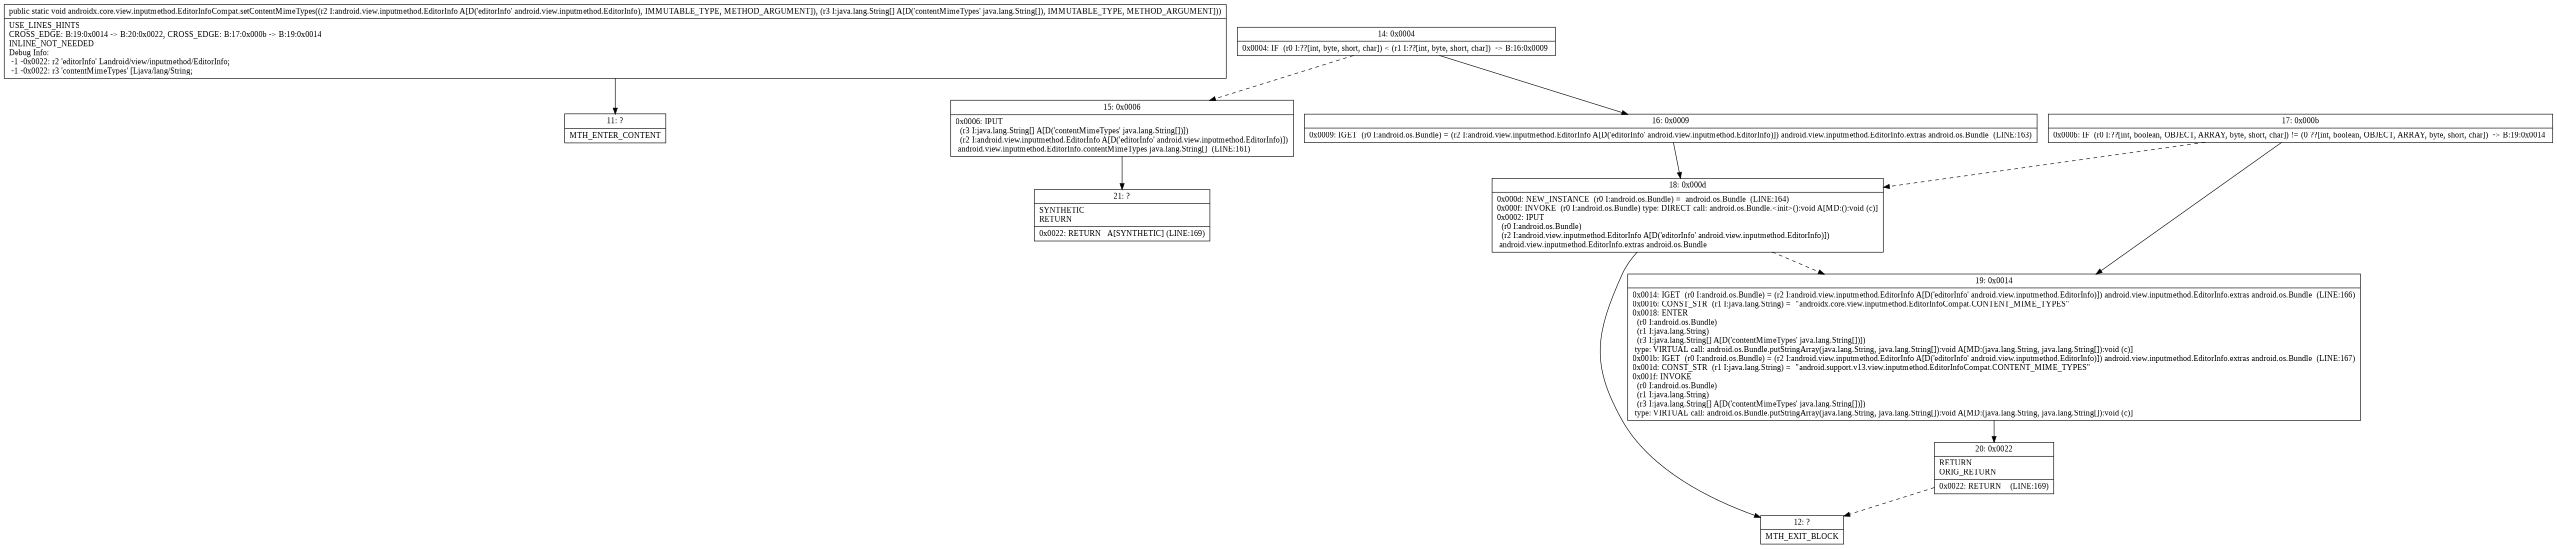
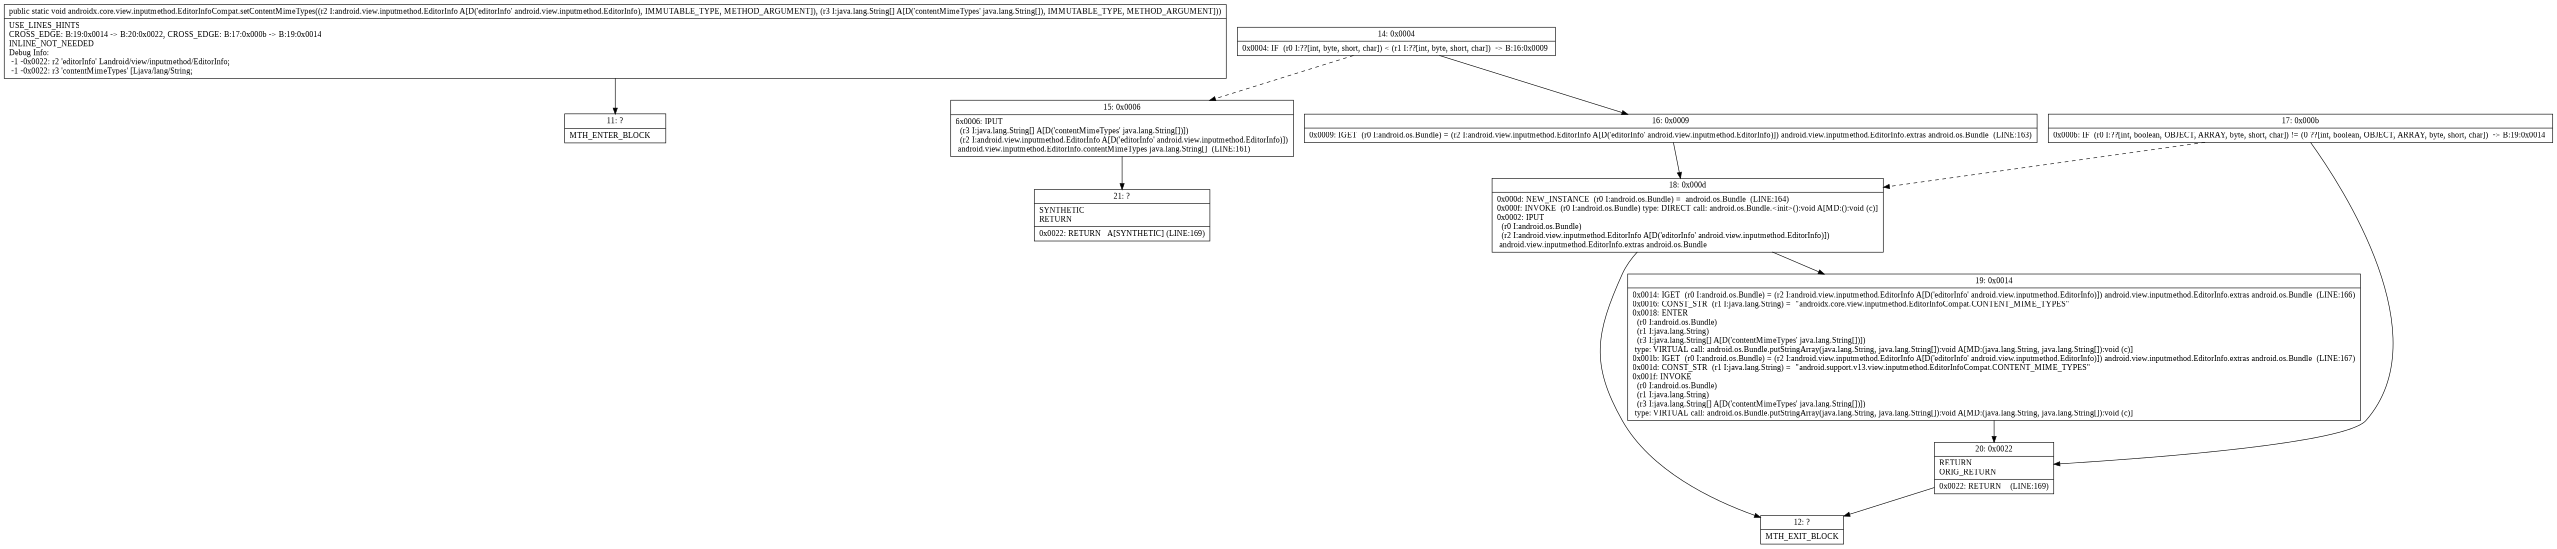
(982, 122) -> (982, 122)
(615, 135) -> (610, 135)
(2191, 207) -> (2363, 422)
(1795, 262) -> (1795, 262)
(1892, 501) -> (1892, 501)
